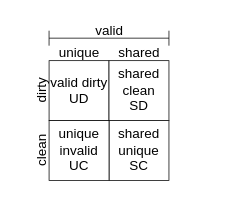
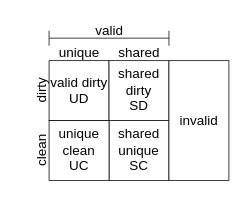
(139, 90) -> (139, 90)
none -> (199, 120)
(79, 150) -> (79, 150)
